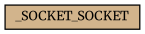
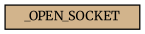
(72, 17) -> (72, 17)
